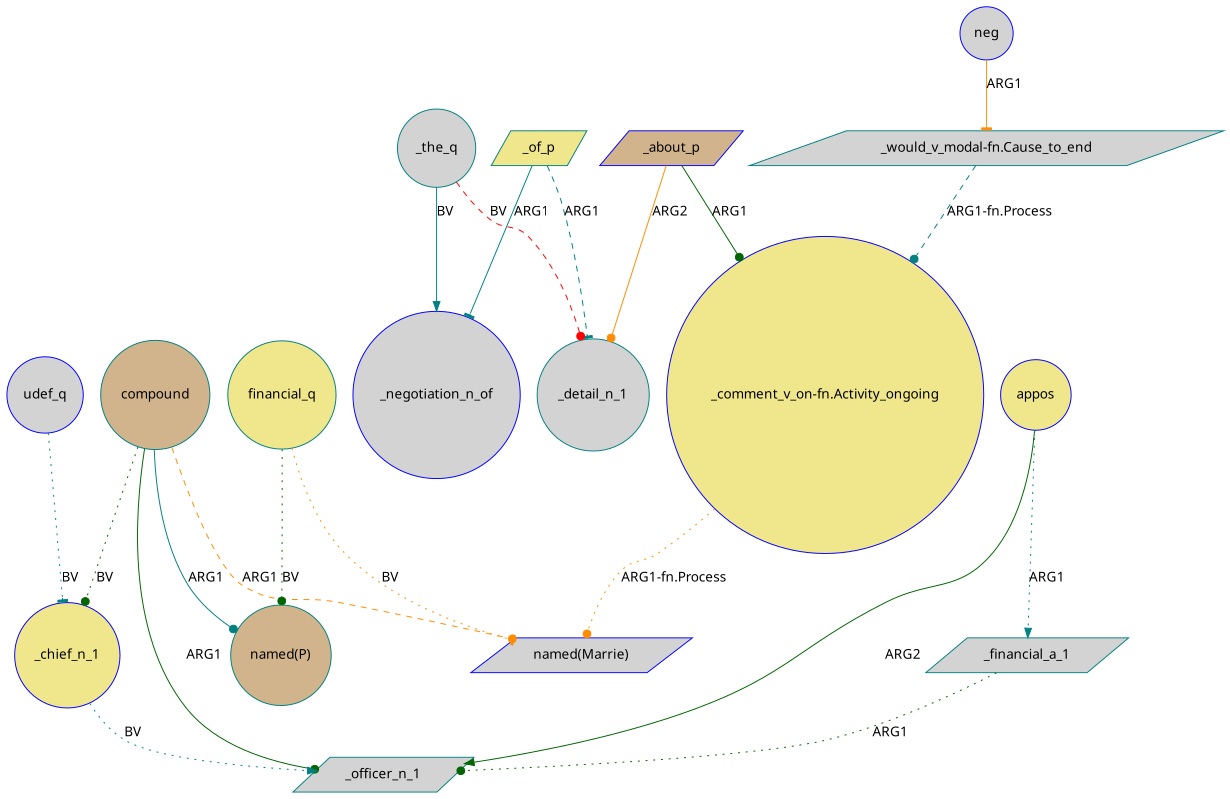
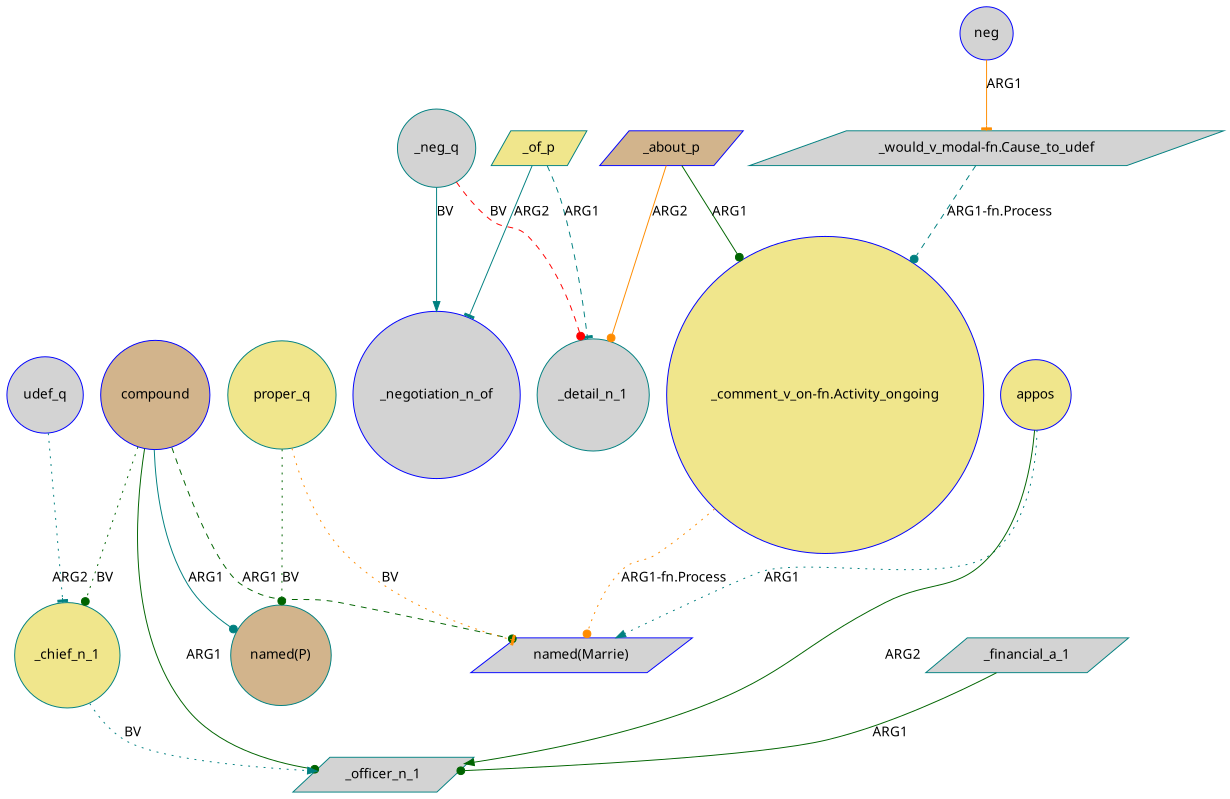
(437, 148) -> (437, 148)
(987, 148) -> (987, 148)
(532, 212) -> (532, 212)
(155, 395) -> (155, 395)
(282, 395) -> (282, 395)
(1031, 529) -> (870, 569)
(70, 578) -> (70, 578)
(298, 600) -> (298, 600)
(67, 655) -> (67, 655)
(737, 753) -> (737, 753)
